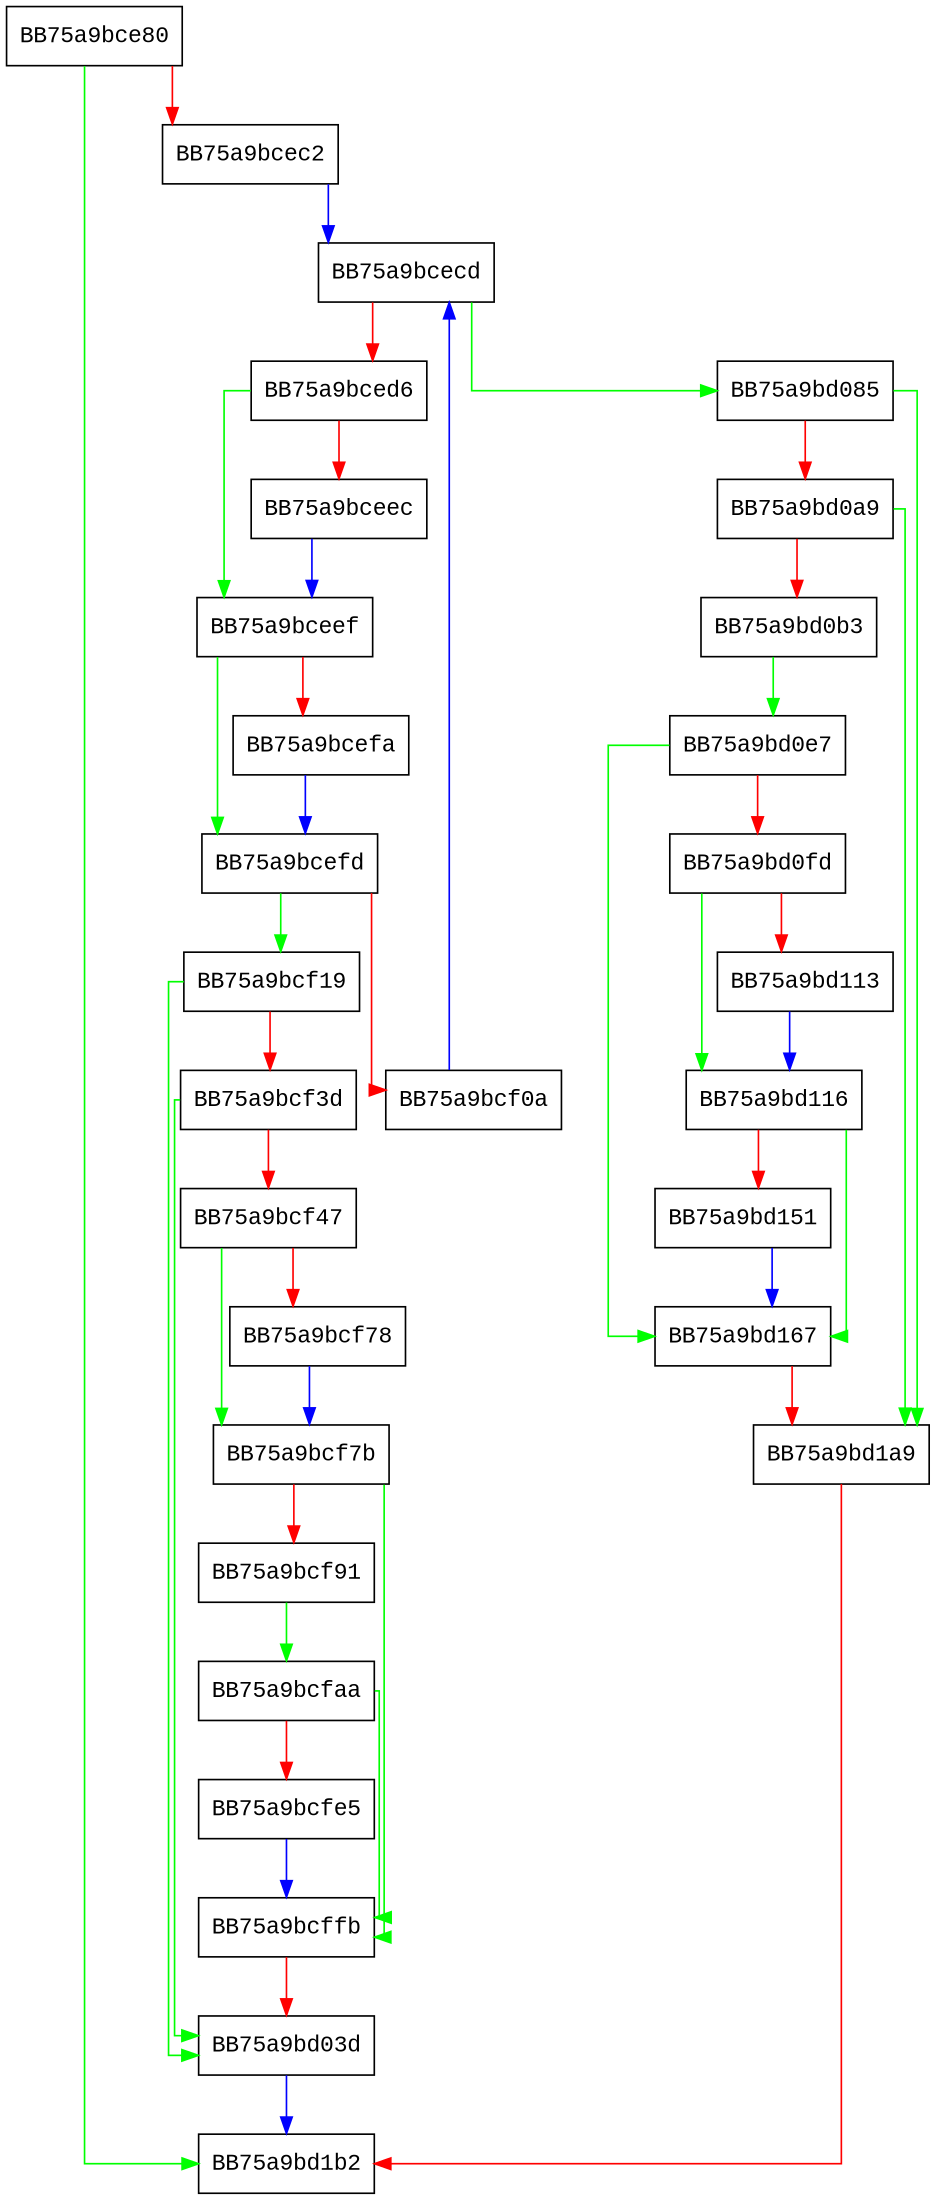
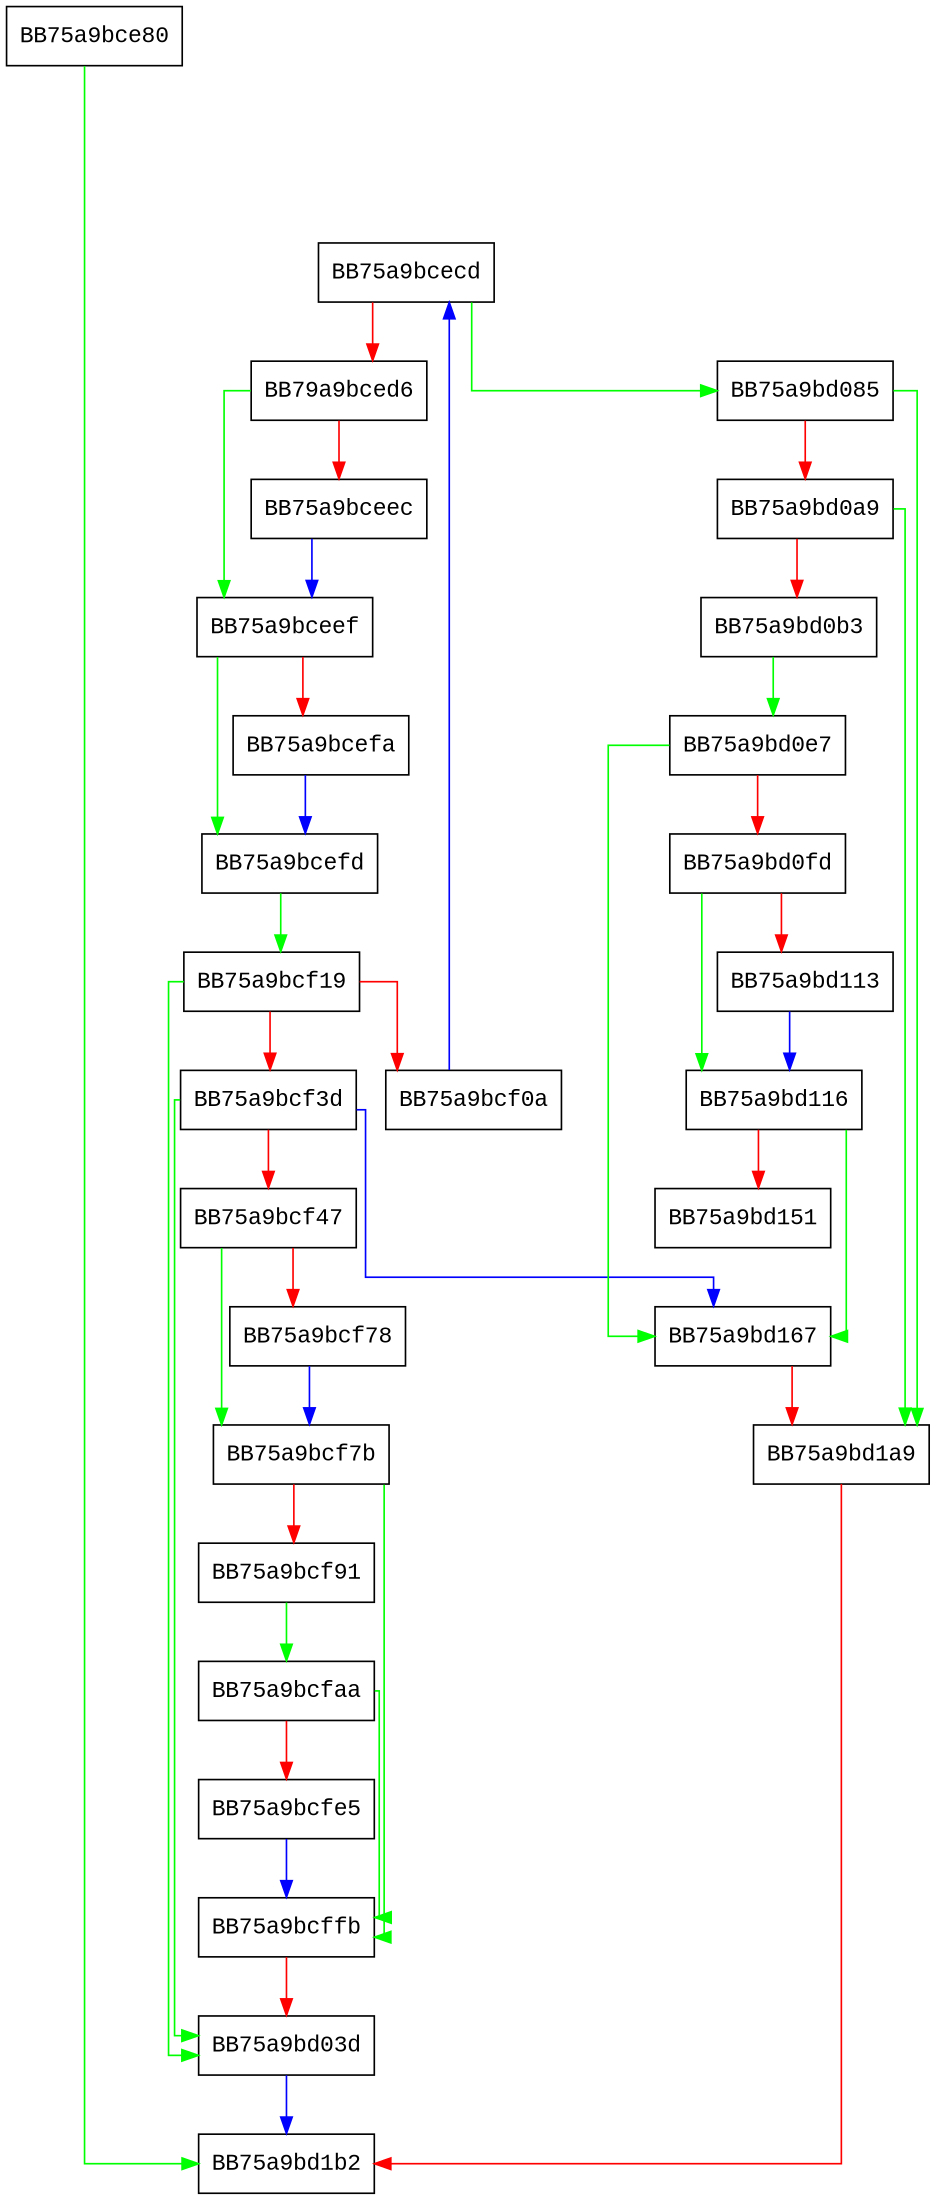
(250, 154) -> none
(339, 391) -> (339, 391)
(372, 992) -> (397, 999)
(772, 1269) -> (458, 1277)
